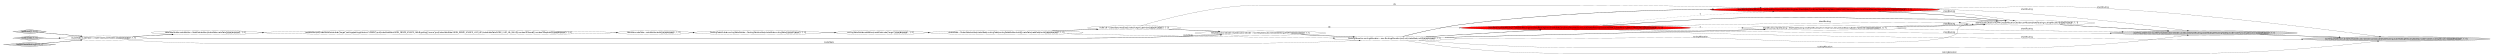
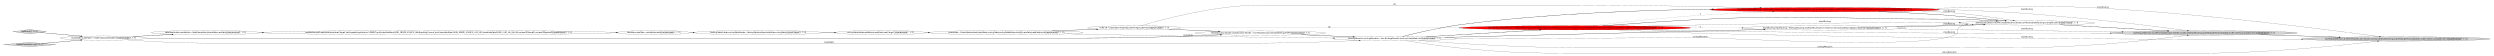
(30, 38) -> none
